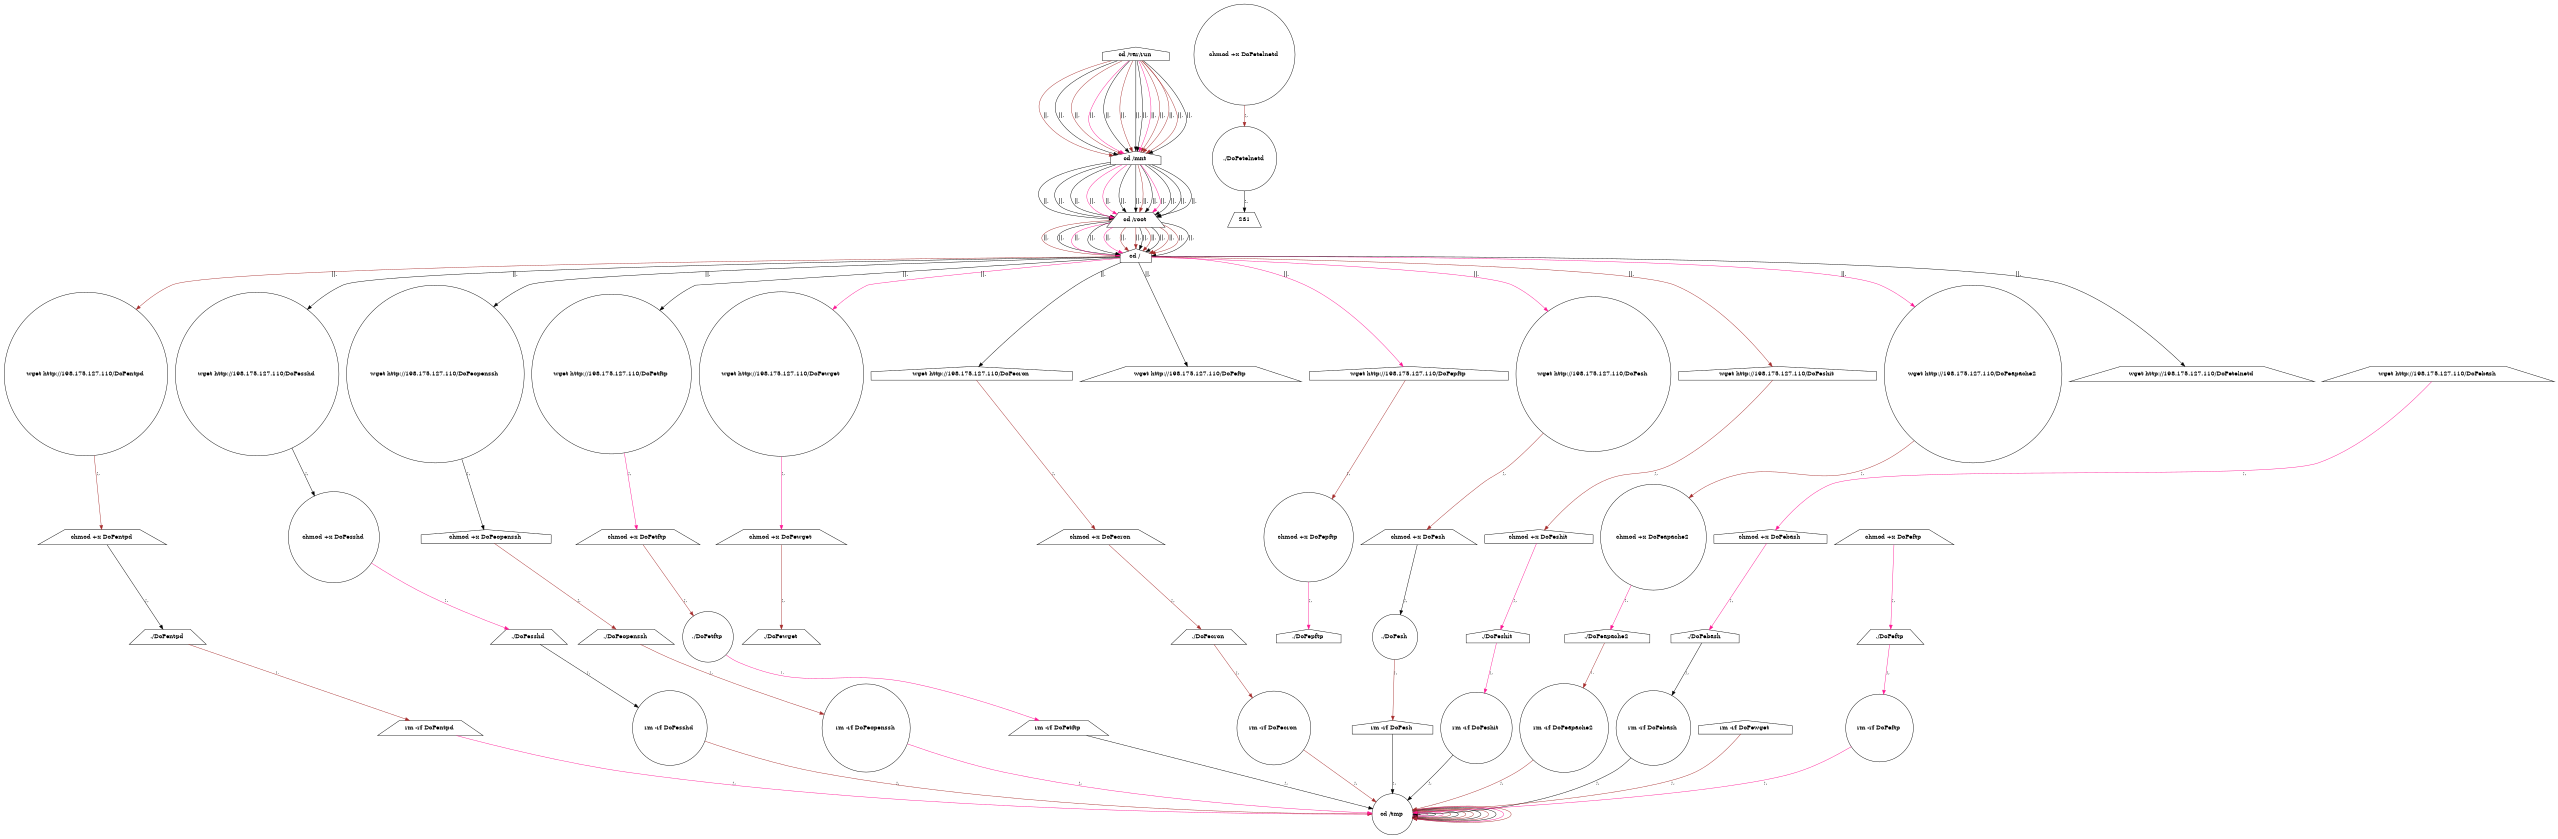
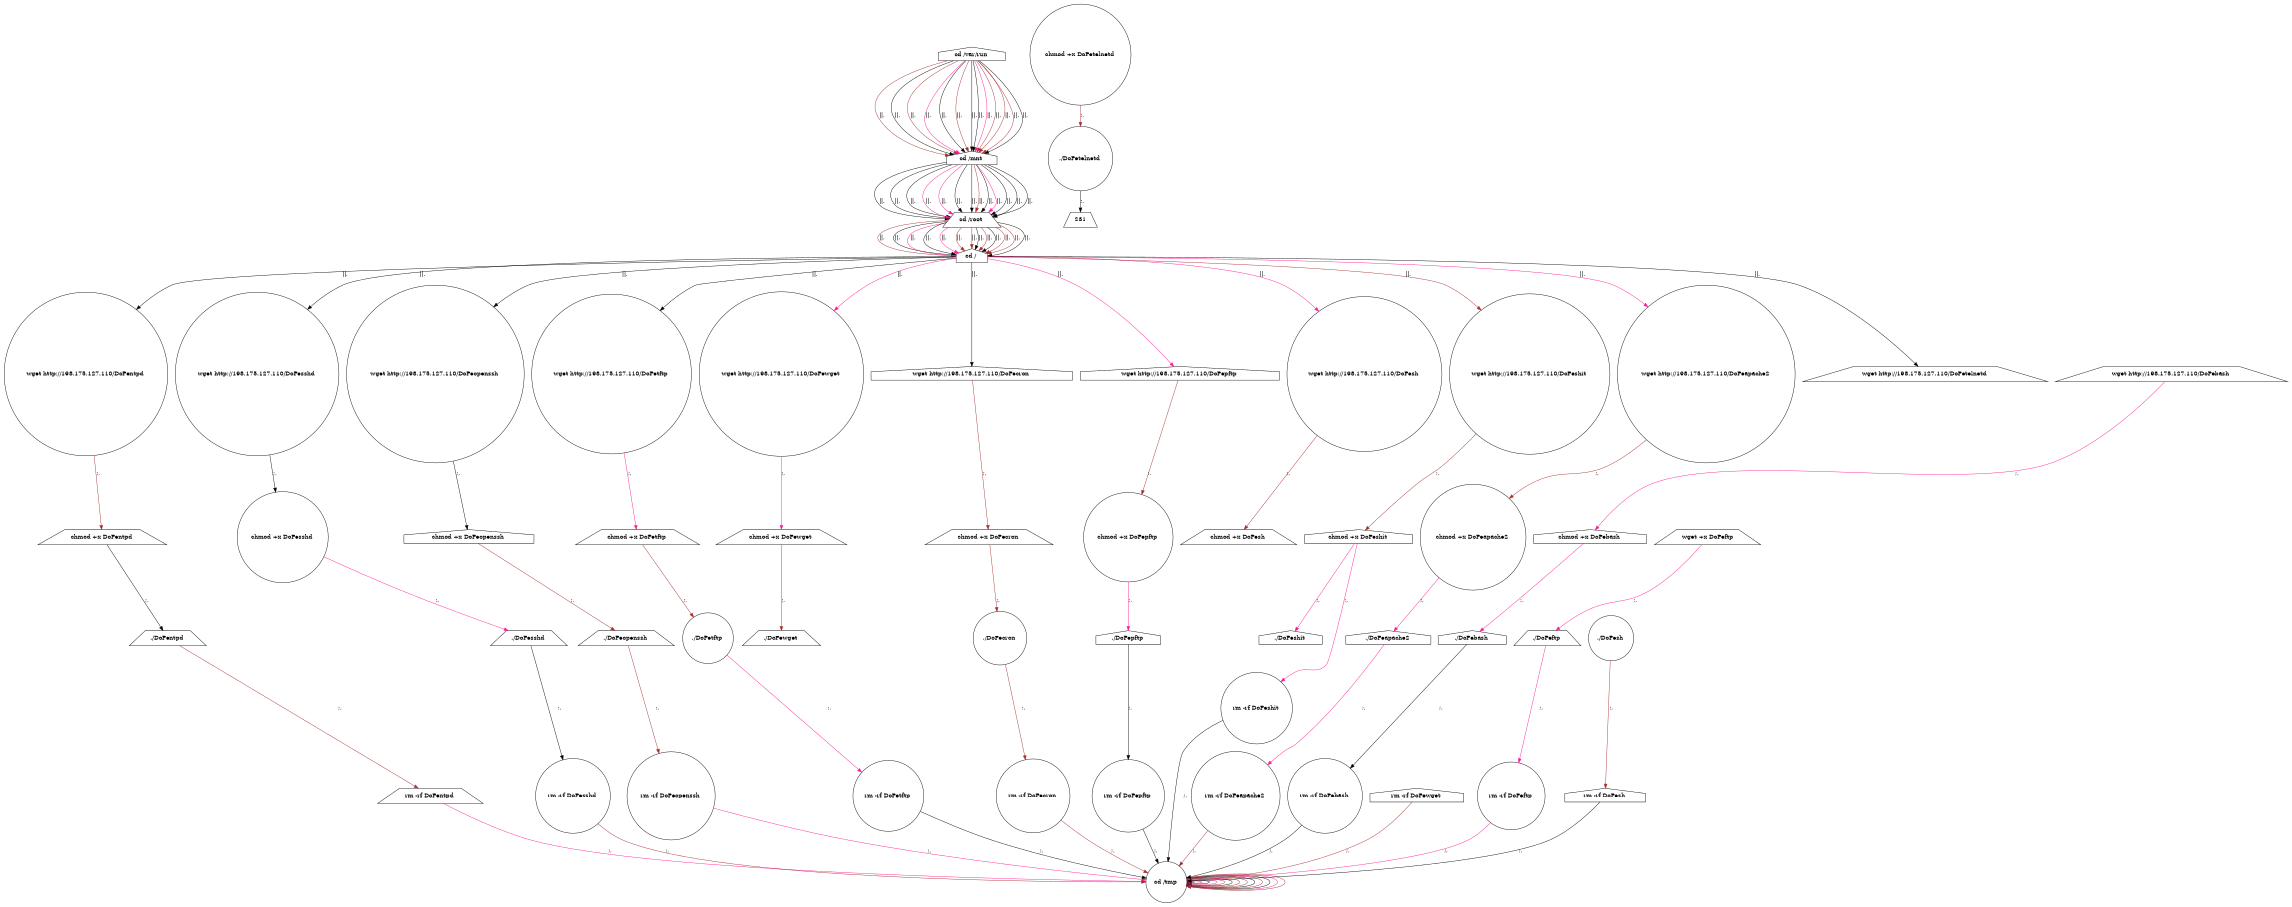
(626, 263) -> (421, 269)
(1191, 374) -> none
(1778, 374) -> (1530, 374)
(1894, 537) -> (1708, 537)
(1409, 578) -> none
(1209, 637) -> (1000, 638)
(1595, 664) -> (1332, 708)
(1491, 666) -> (1338, 627)
(1059, 728) -> (888, 796)
none -> (1128, 796)
